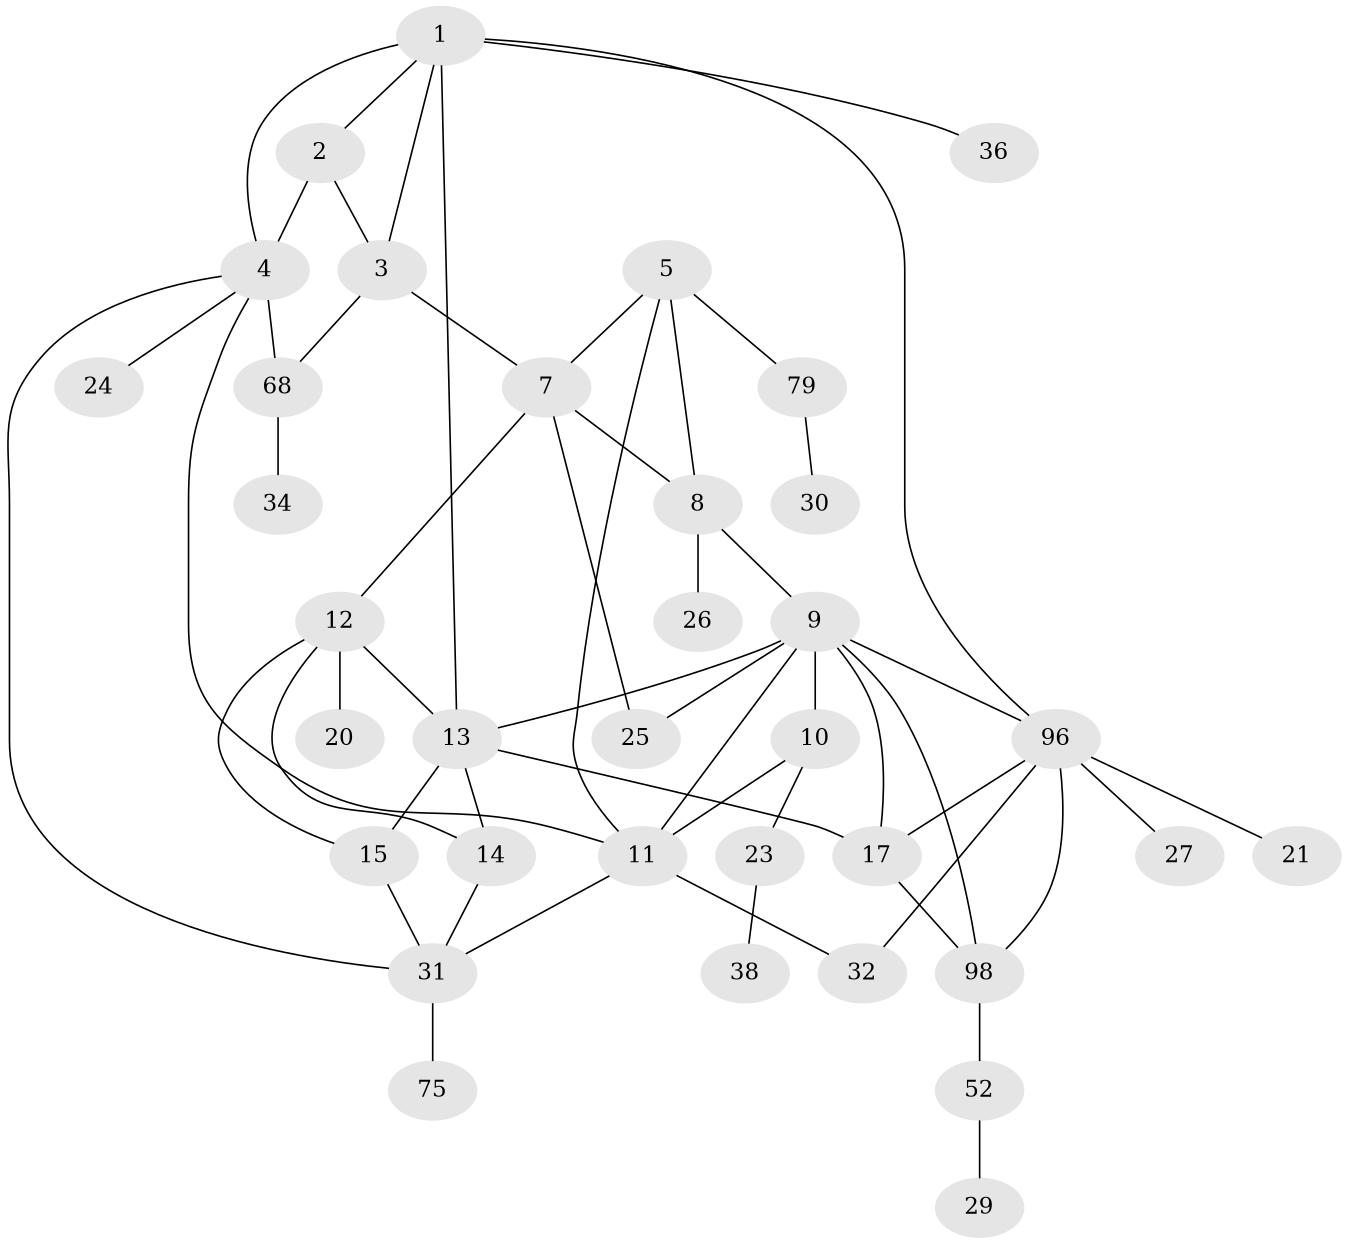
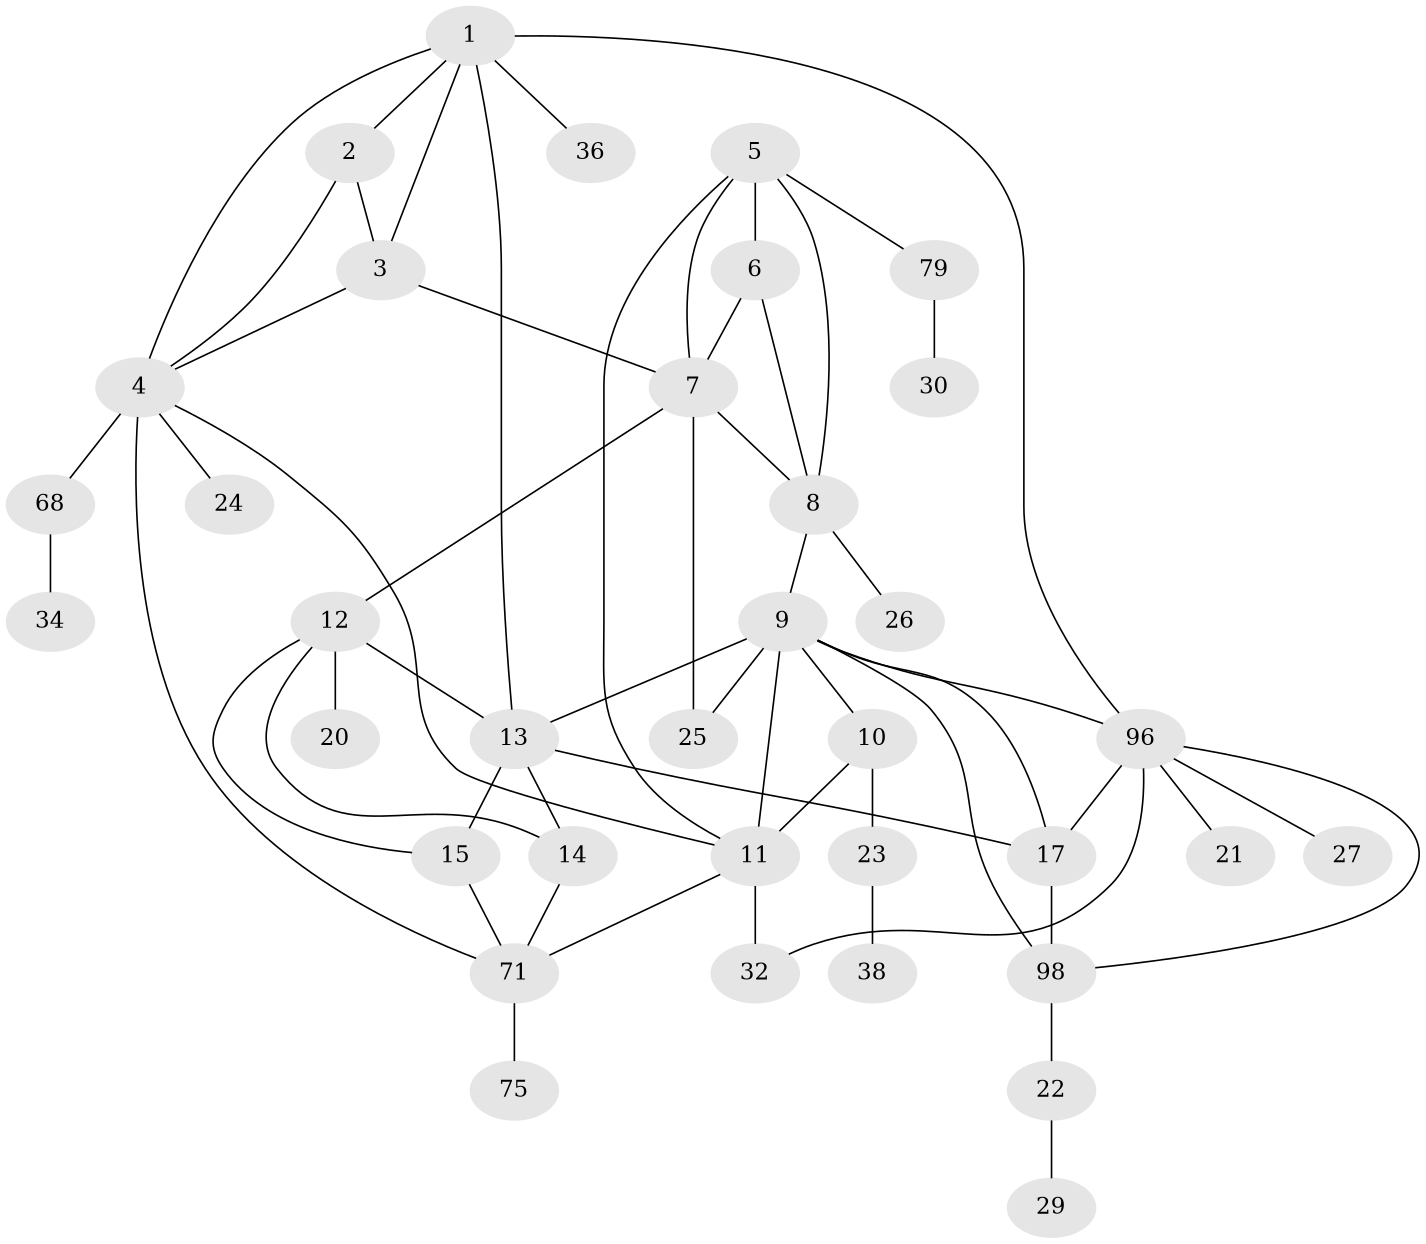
none -> (755, 270)
(330, 329) -> (260, 329)
(433, 973) -> (514, 973)
(980, 1091) -> (1052, 1091)
